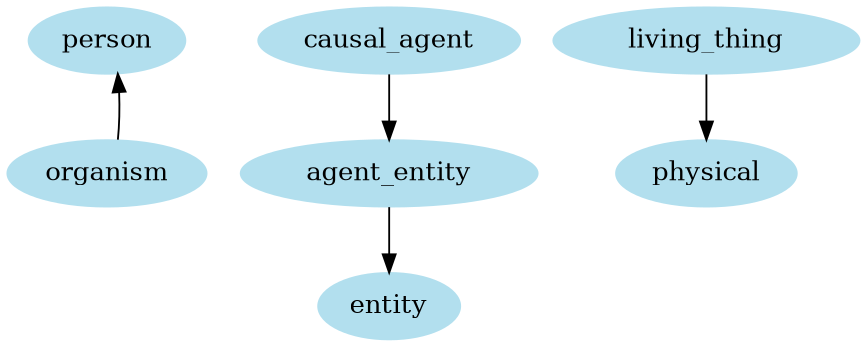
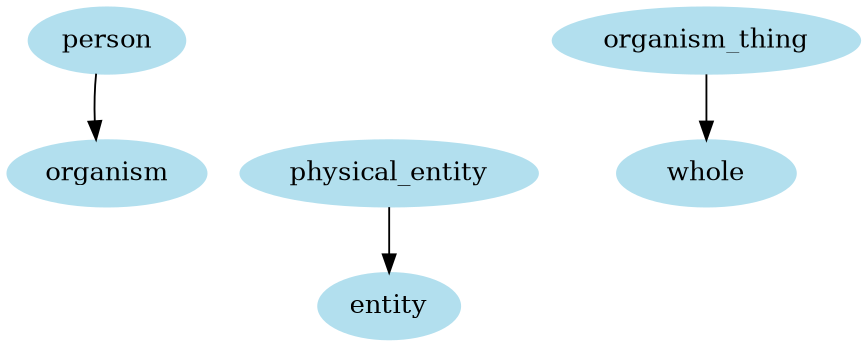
(389, 41) -> none
(706, 41) -> (706, 41)
(119, 116) -> (95, 97)
(389, 173) -> (389, 173)
(706, 173) -> (706, 173)
